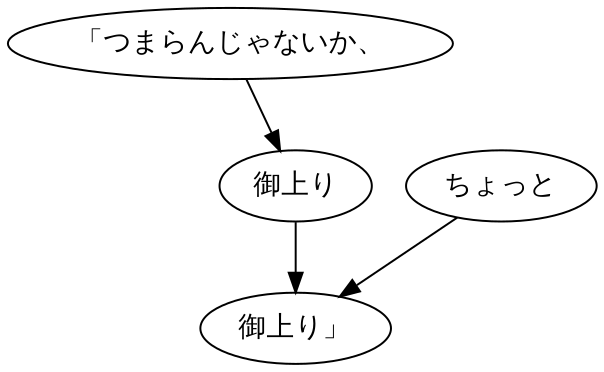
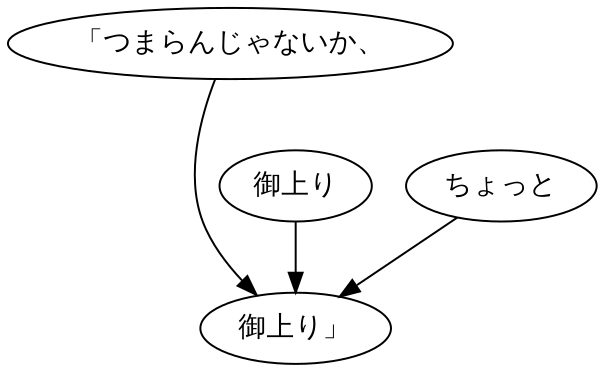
(259, 106) -> (195, 185)
